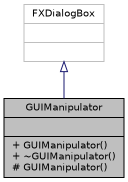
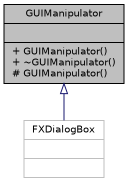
(64, 85) -> (64, 107)
